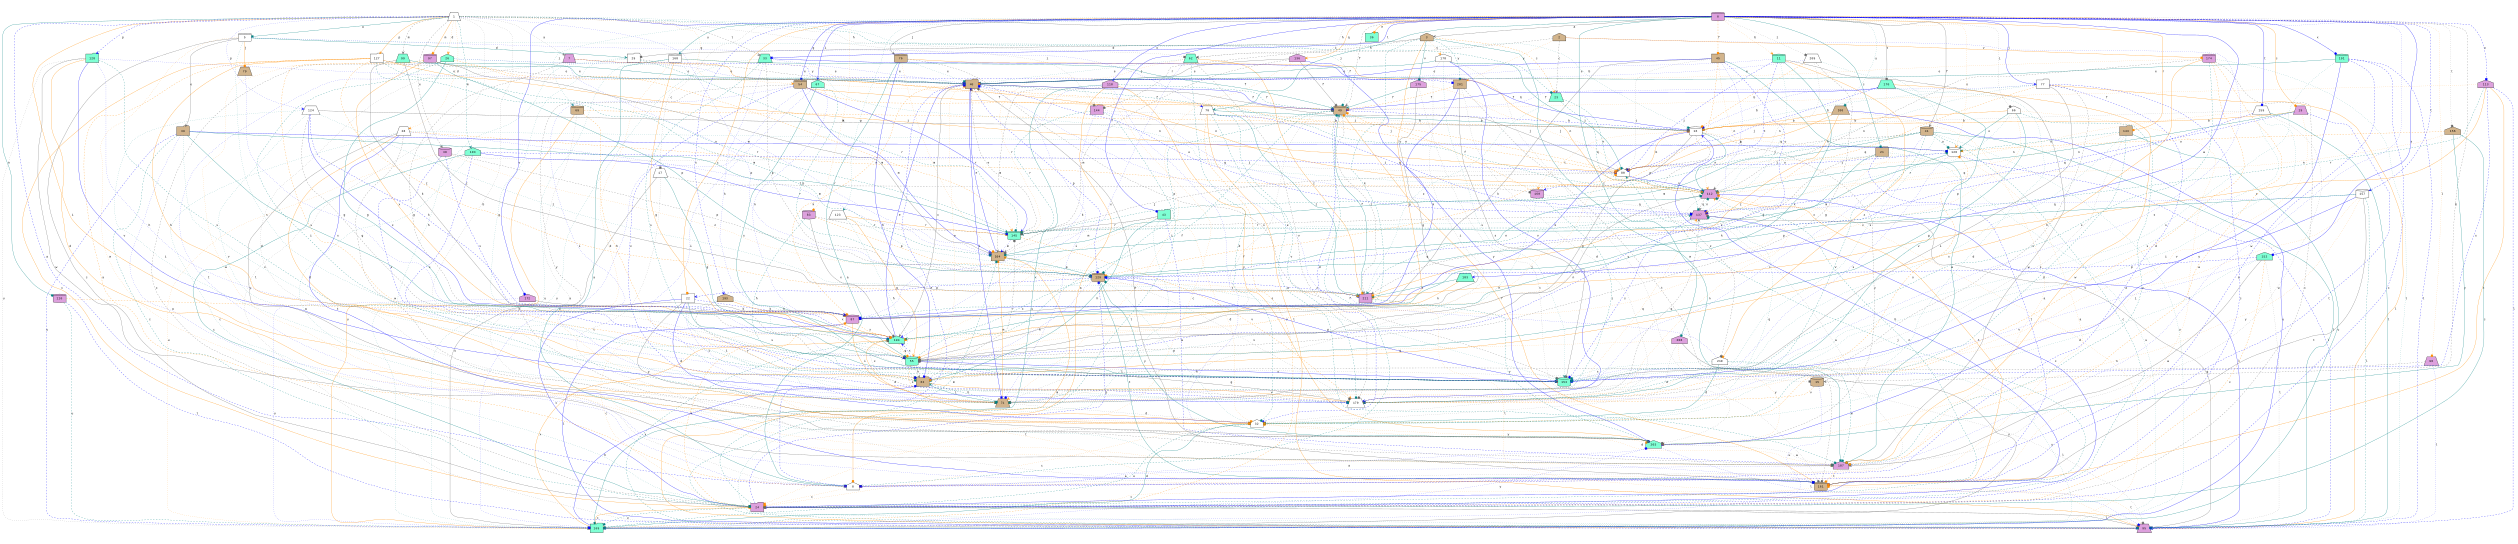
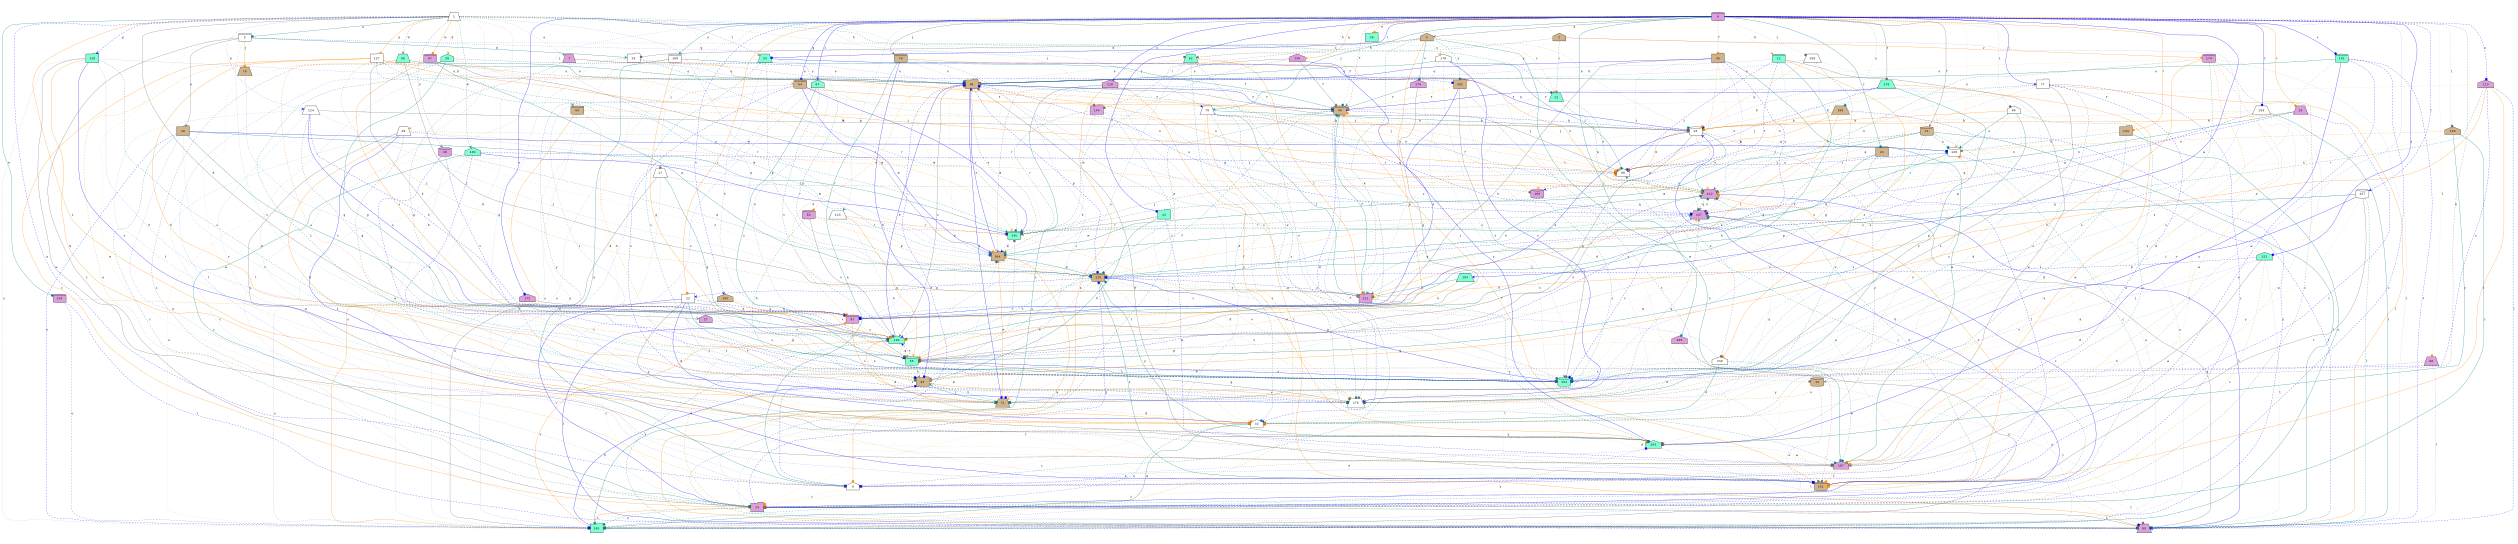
(1667, 183) -> (1667, 183)
none -> (786, 231)
none -> (706, 319)
(909, 404) -> (909, 404)
(2181, 502) -> (2181, 502)
